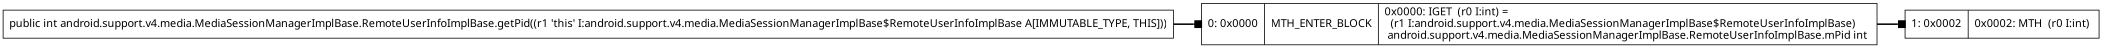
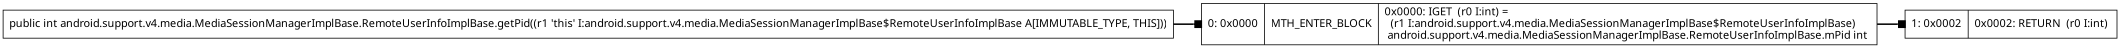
(2034, 24) -> (2043, 24)
